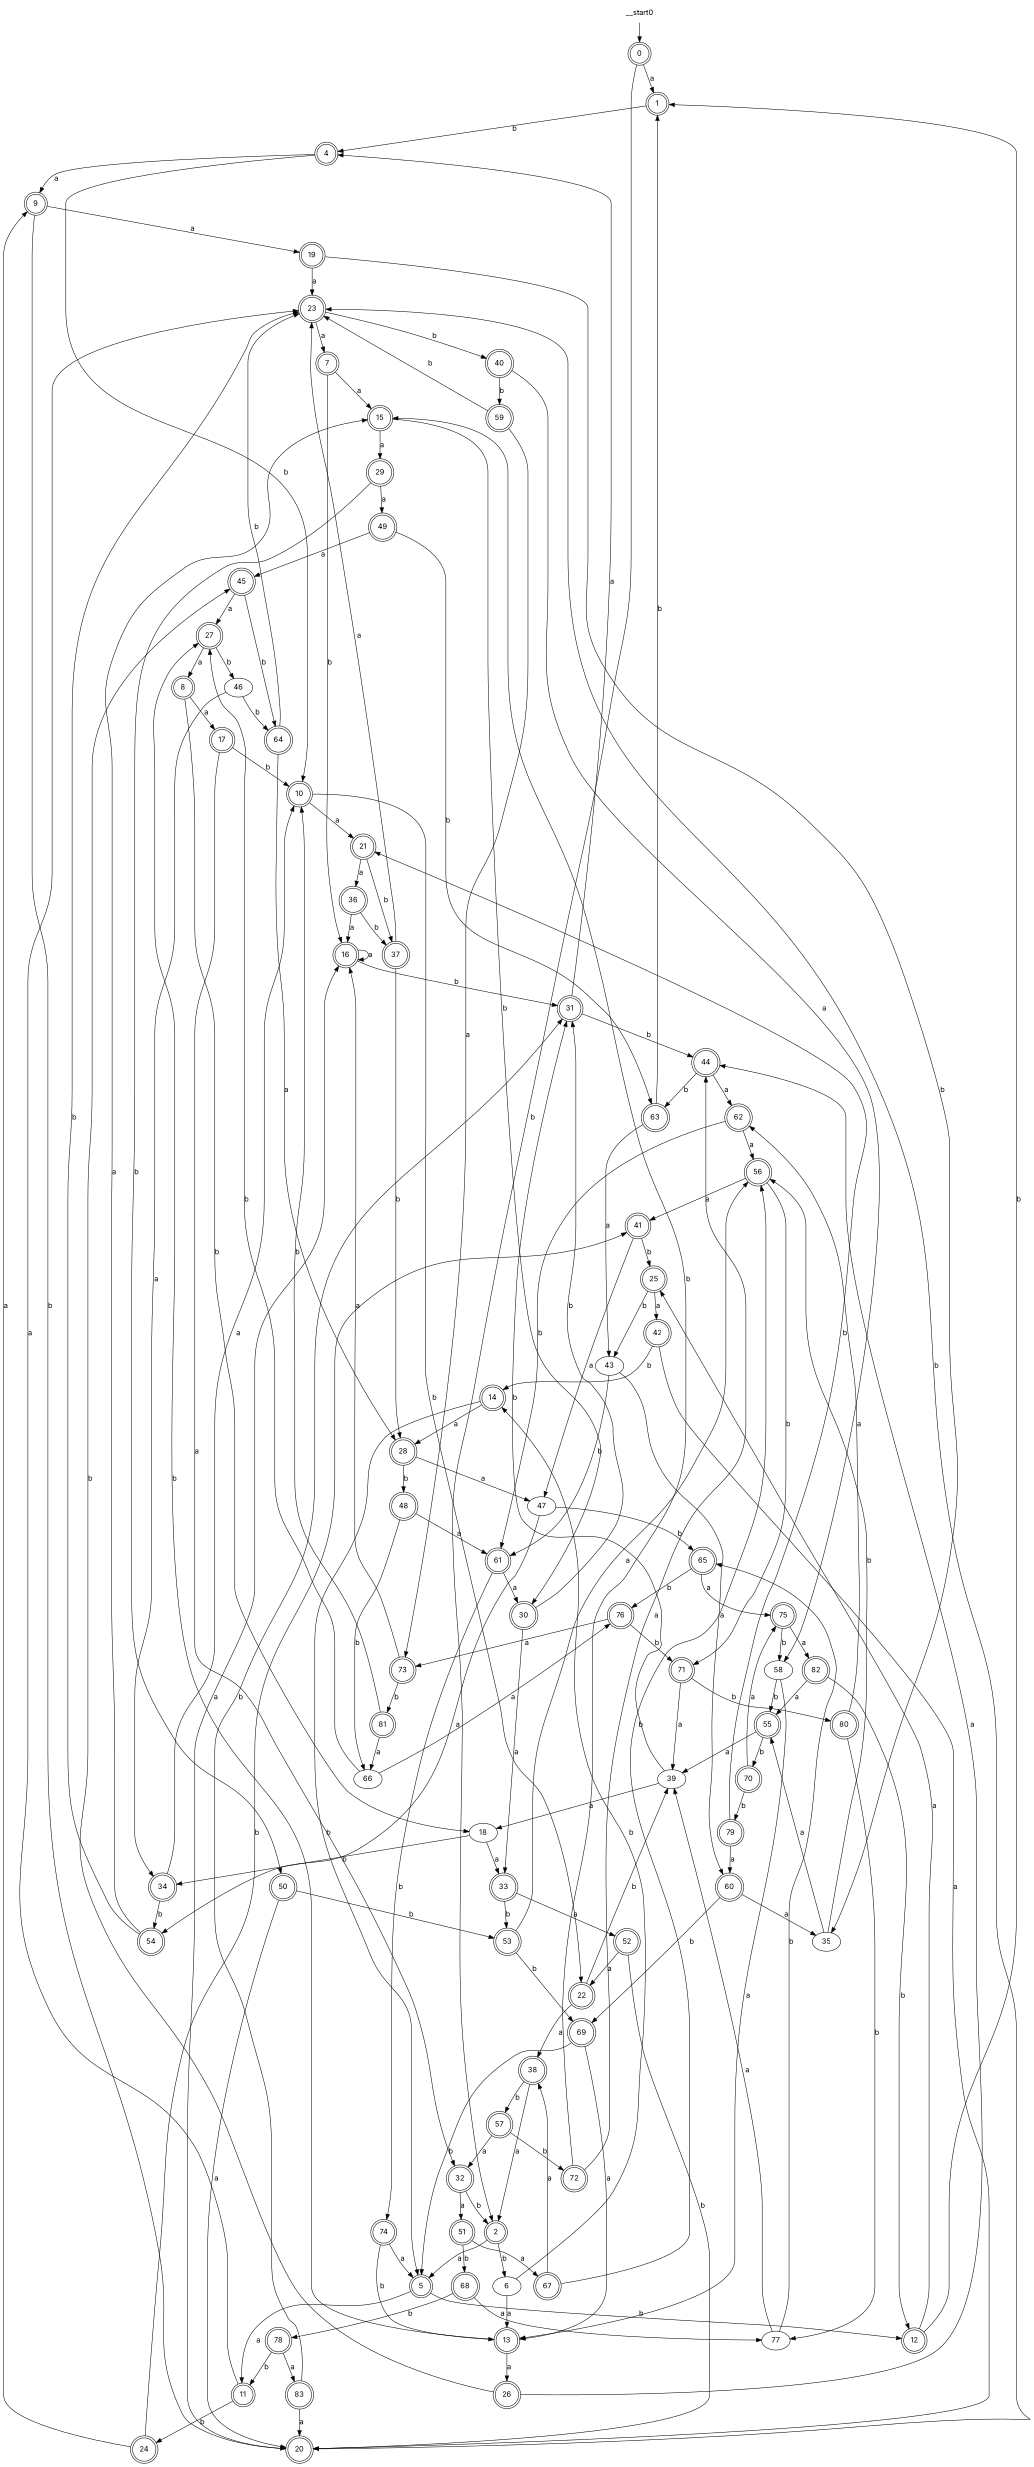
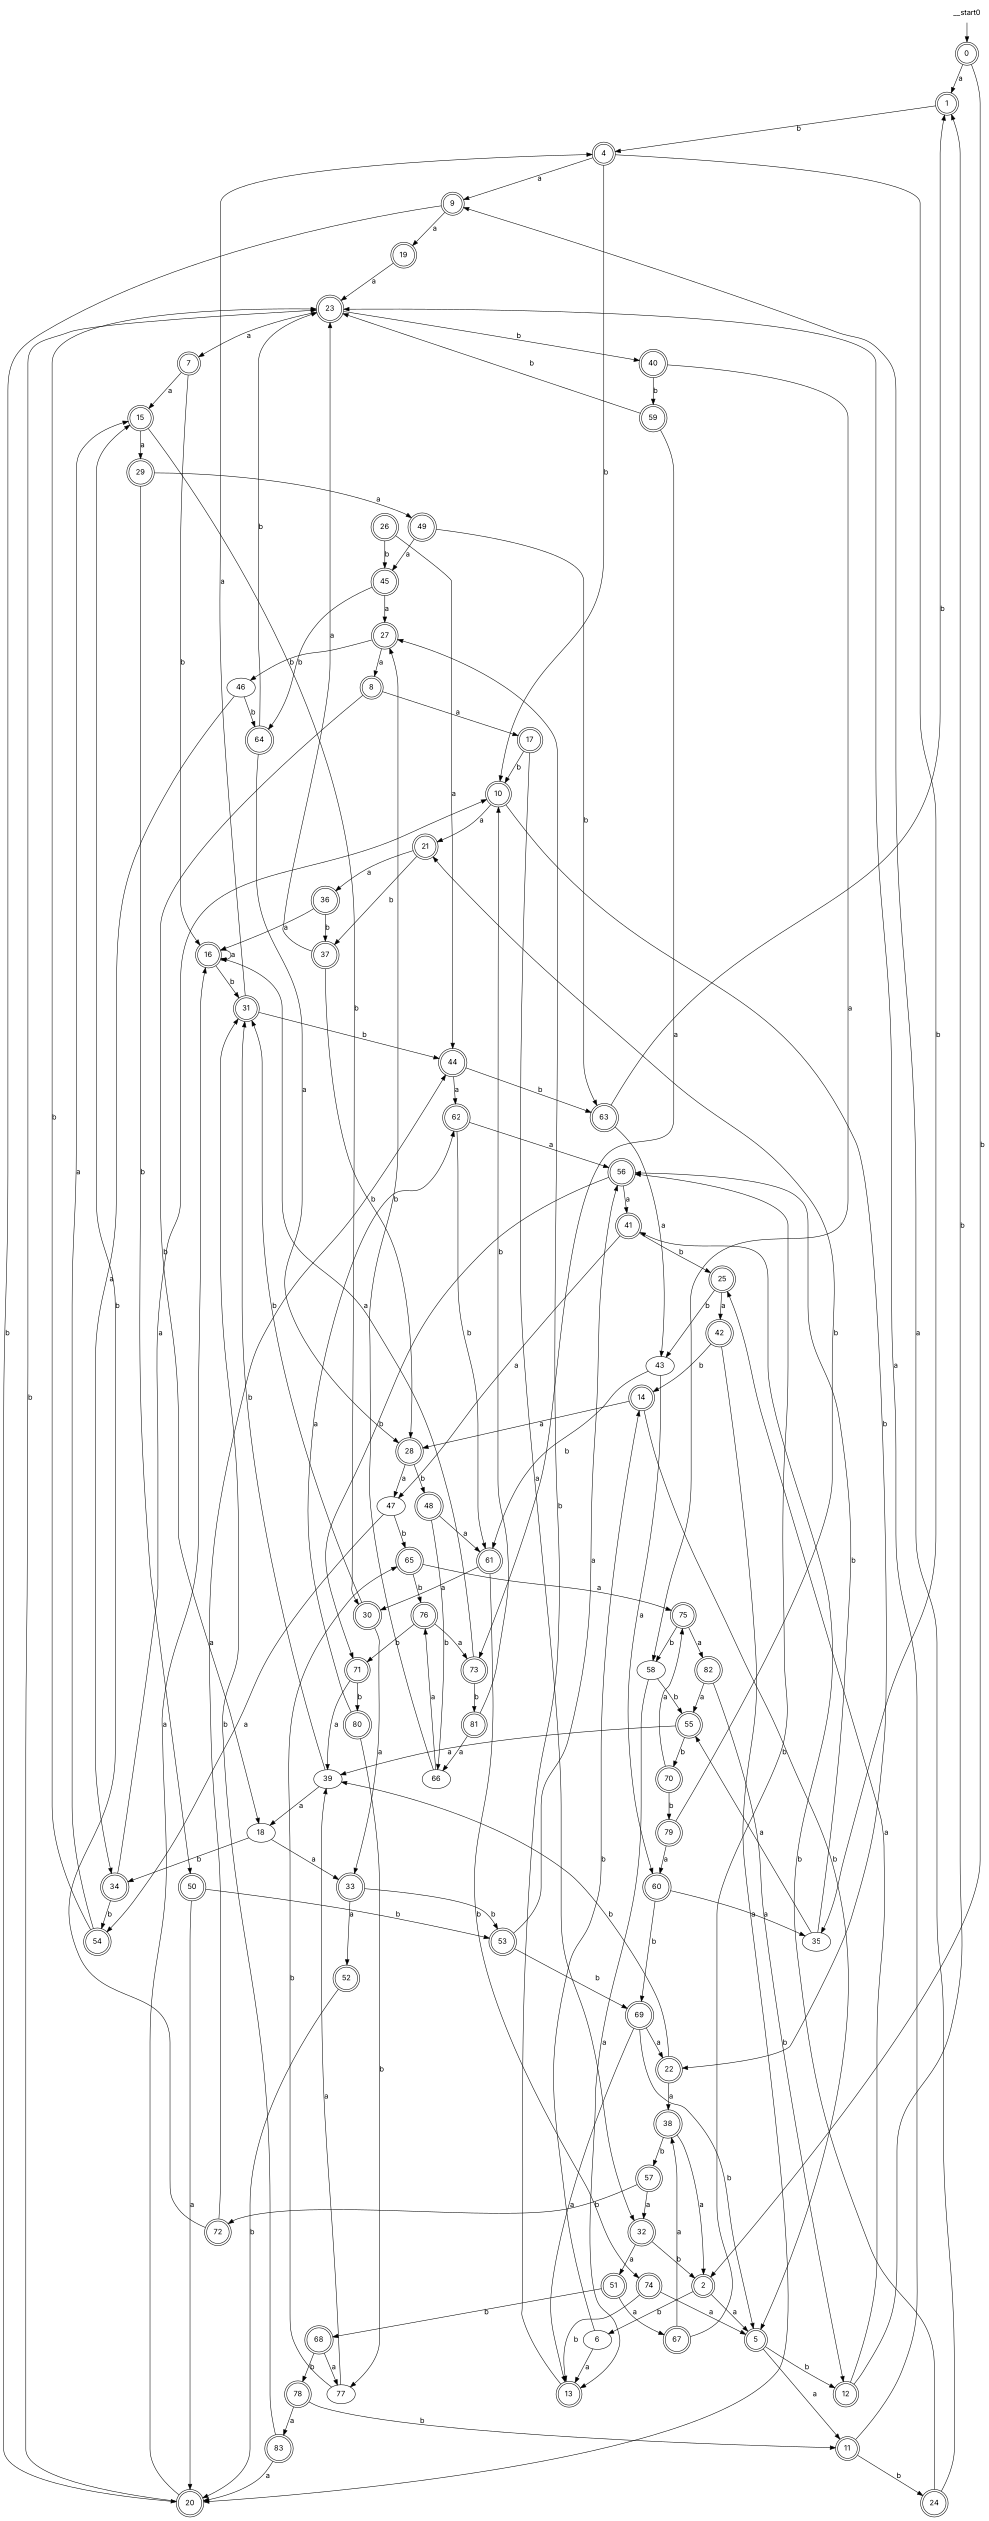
(886, 929) -> (936, 917)
(604, 1969) -> (653, 2040)
(507, 2365) -> none
